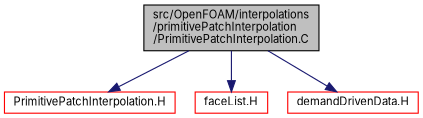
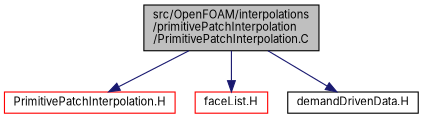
(353, 103) -> (353, 103)
